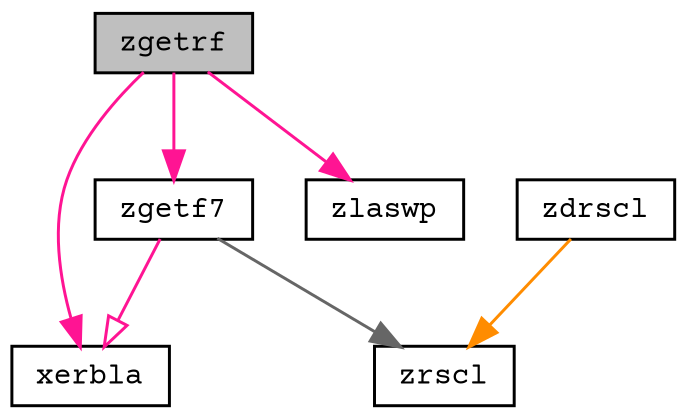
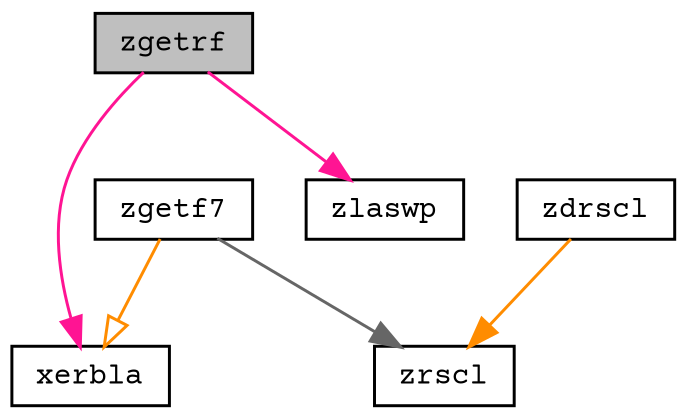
(174, 111) -> none
(139, 280) -> (139, 280)
